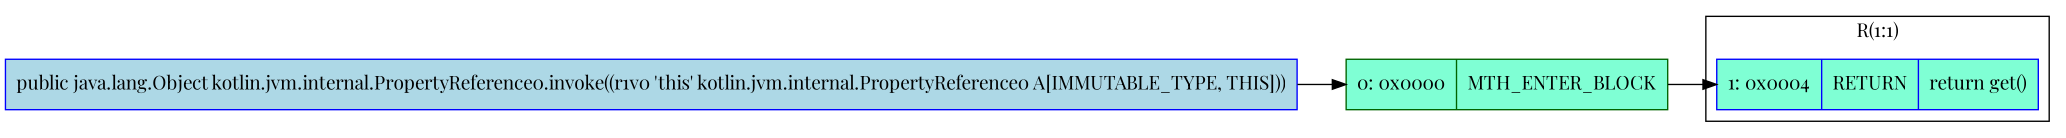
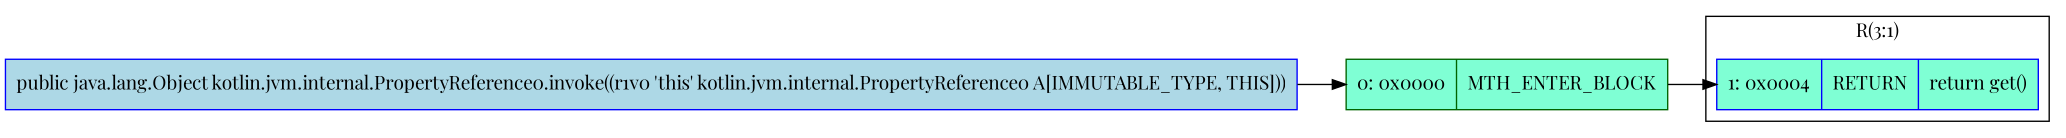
(1878, 32) -> (1878, 32)
